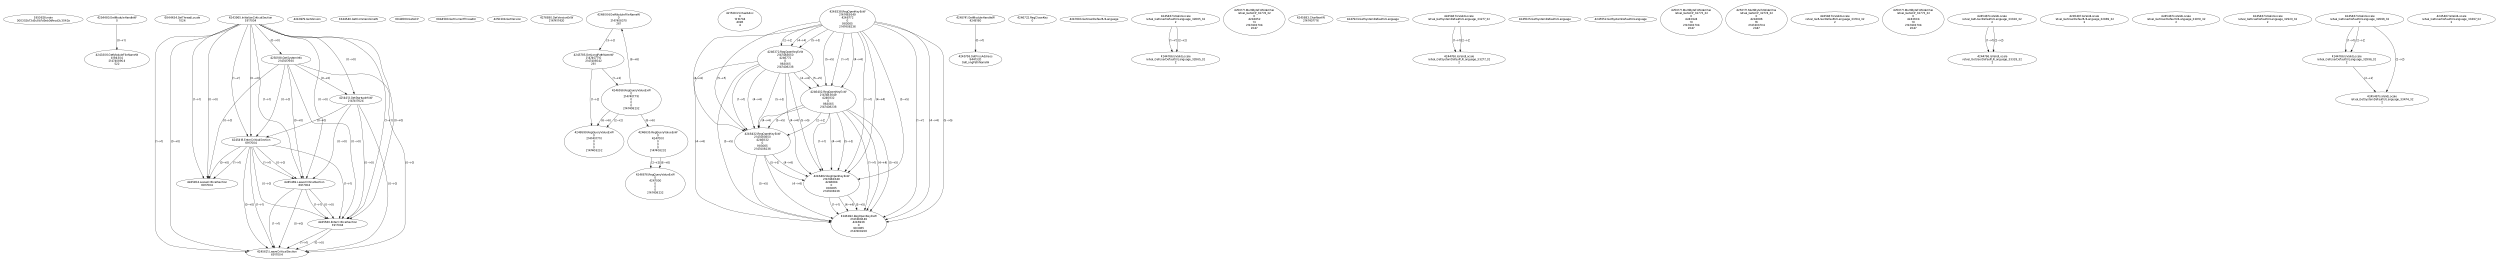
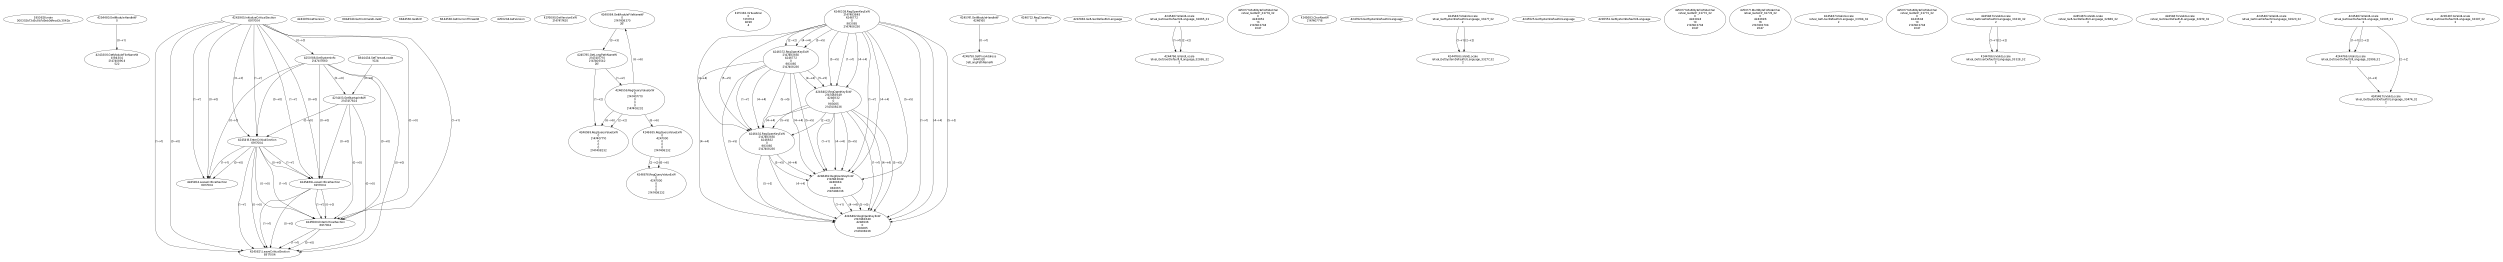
(320, 40) -> (363, 79)
